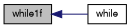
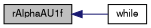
(28, 14) -> (38, 14)
